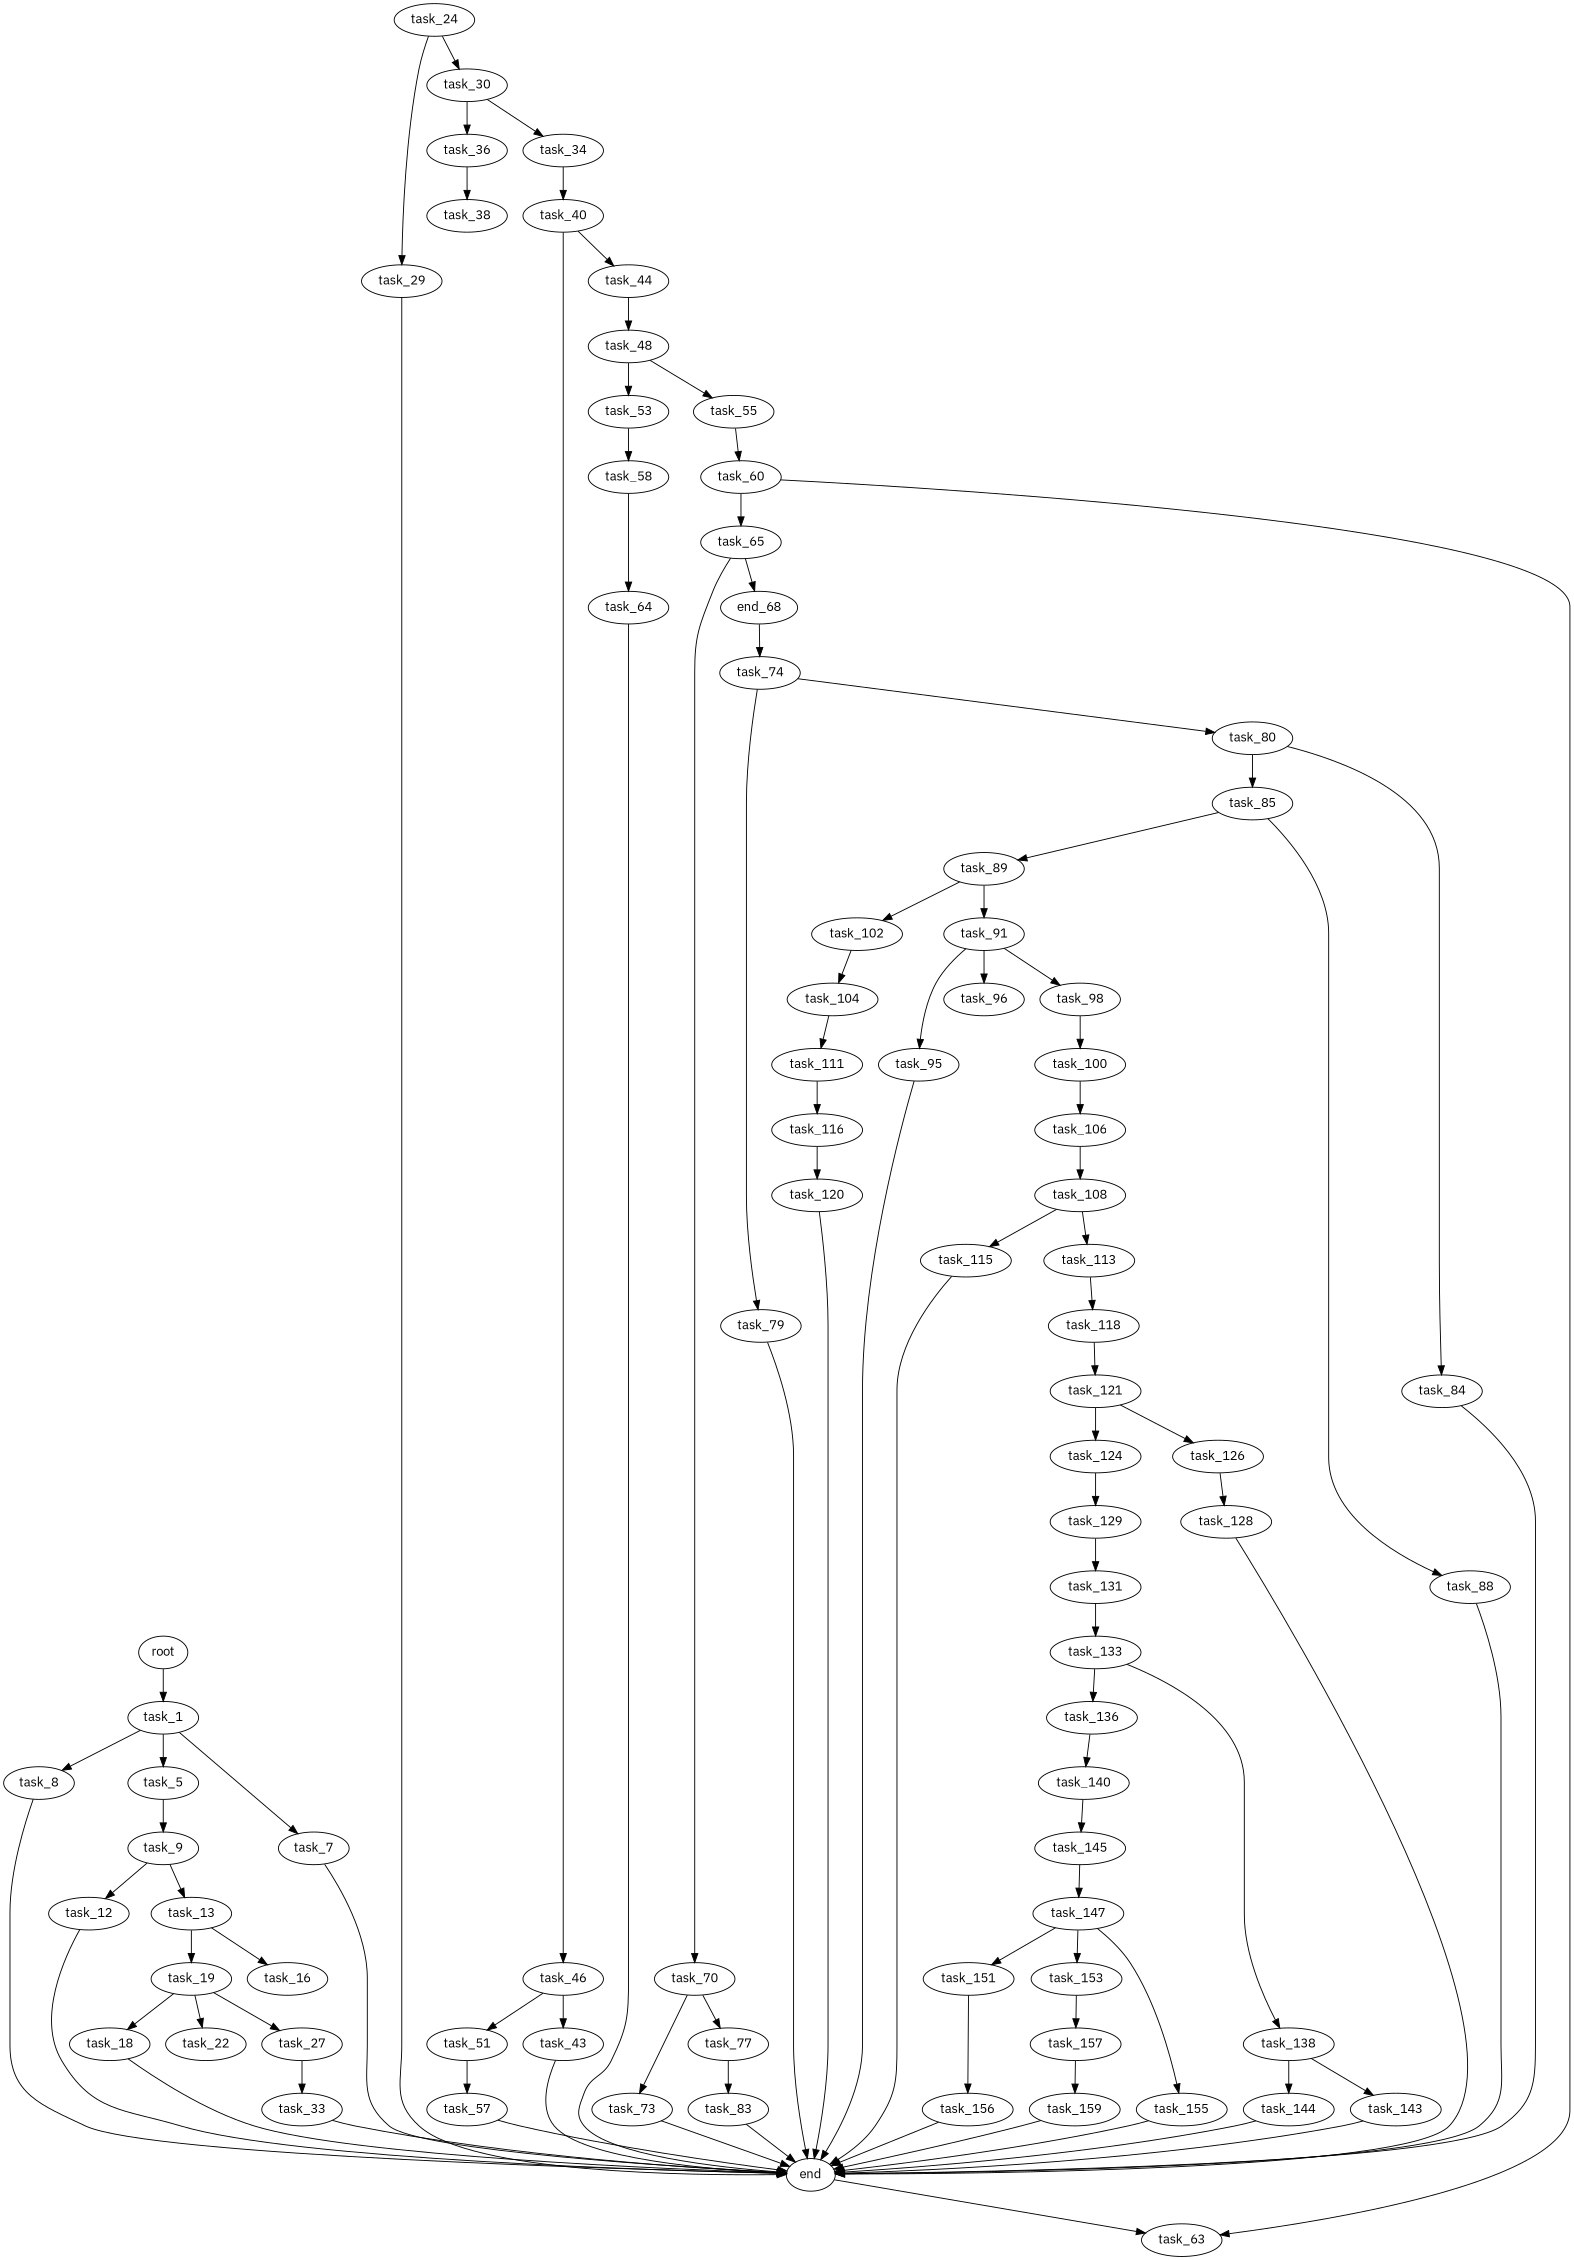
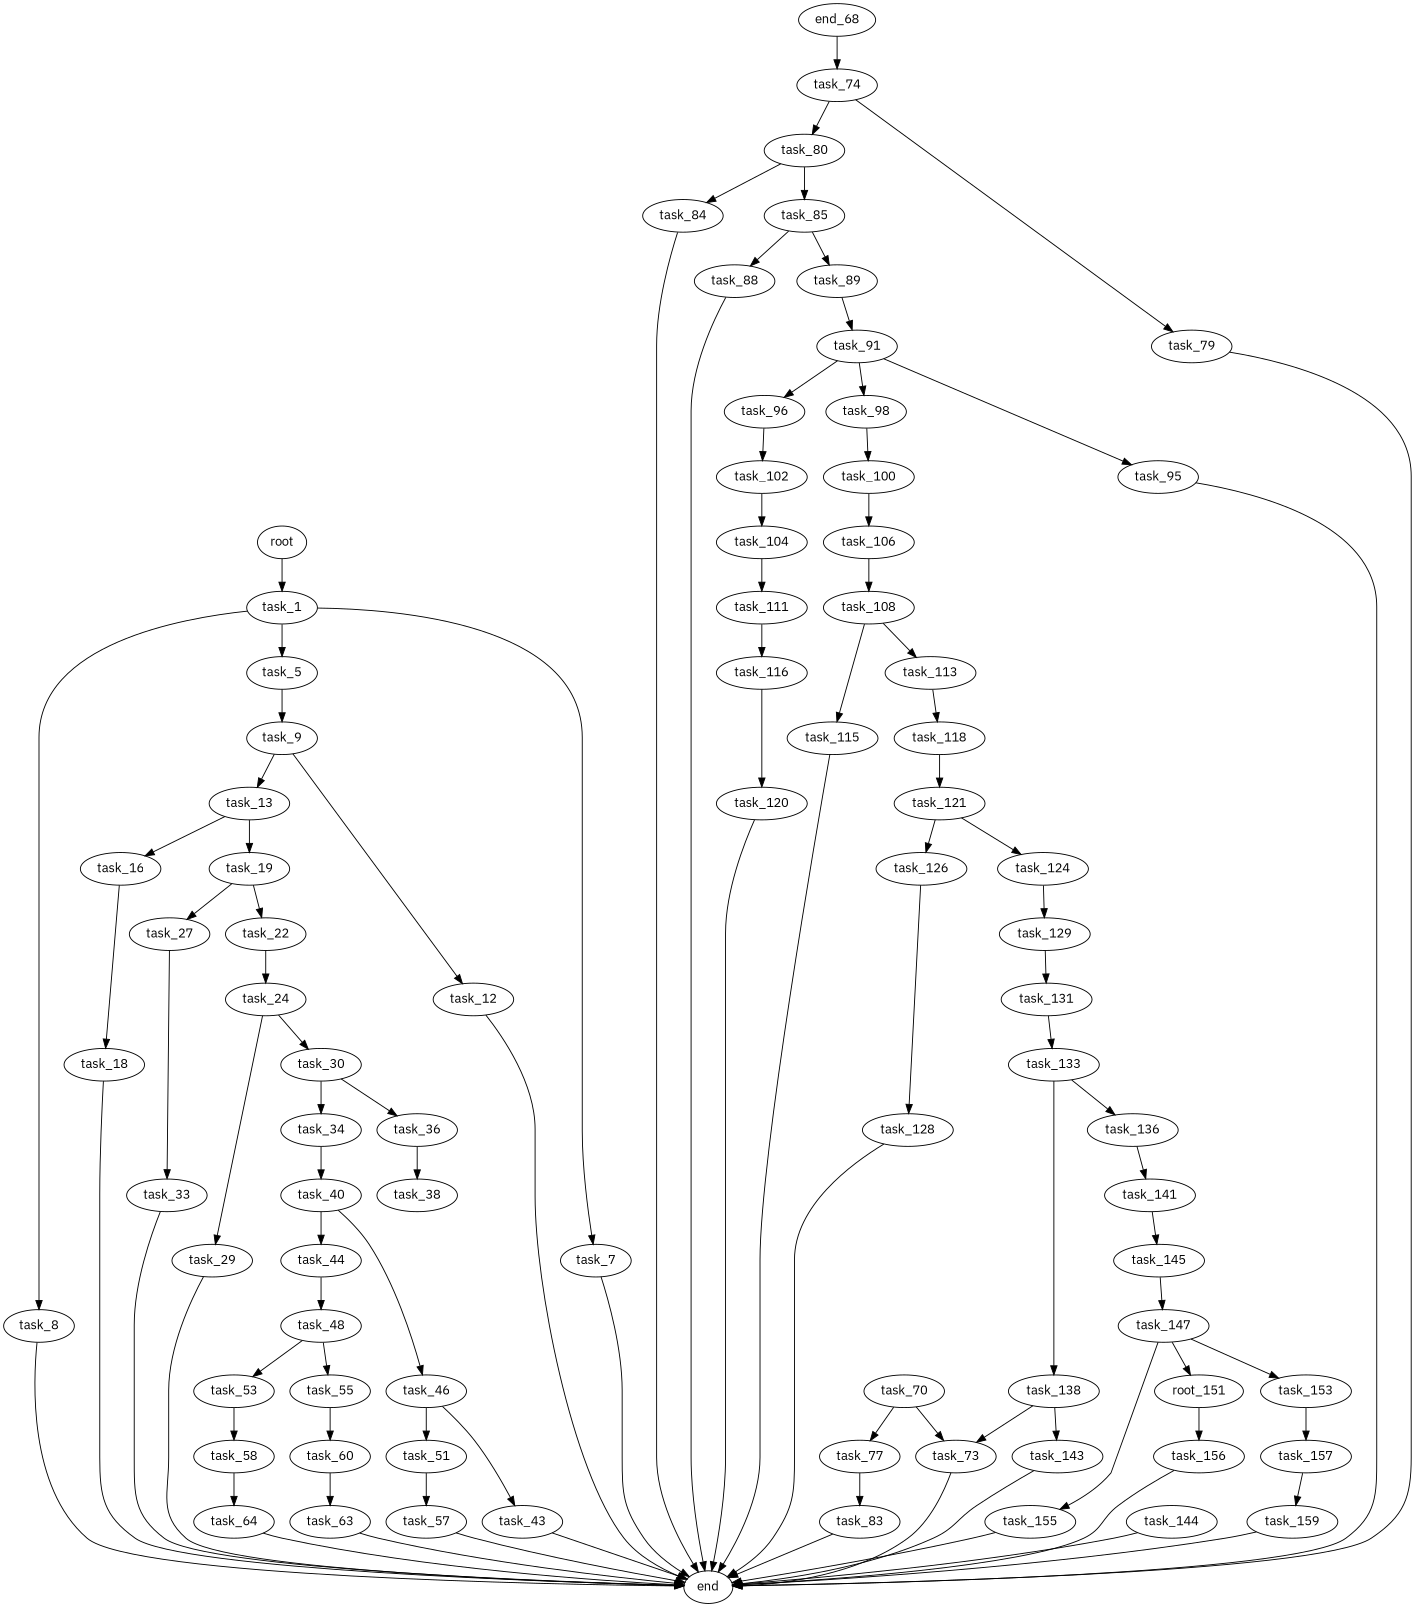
(741, 542) -> none
(925, 899) -> (763, 440)
none -> (266, 962)
(1084, 1783) -> (1150, 1195)
(969, 1979) -> (1199, 1391)
(154, 2009) -> (113, 962)
(1289, 2072) -> (1009, 1422)
(985, 2206) -> (516, 1564)
